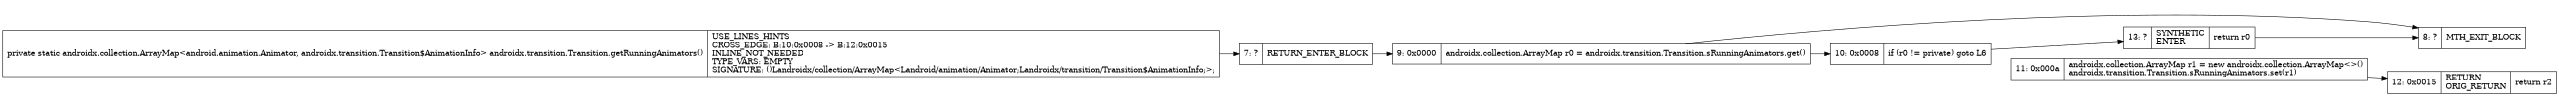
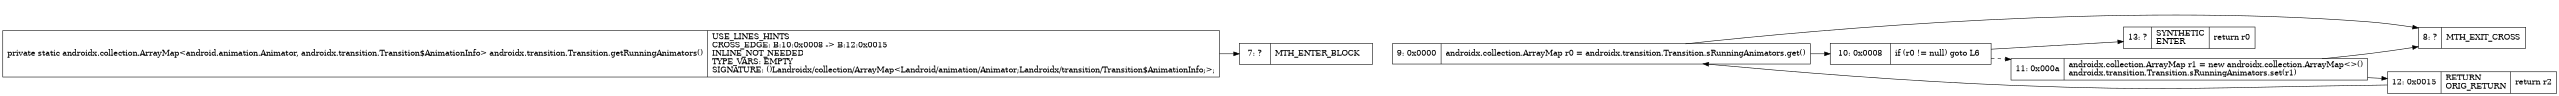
(2334, 38) -> (2367, 54)
(2484, 38) -> (2483, 38)
(1318, 54) -> (1317, 54)
(1380, 54) -> (2048, 87)
(1937, 54) -> (1937, 54)
none -> (1998, 59)
